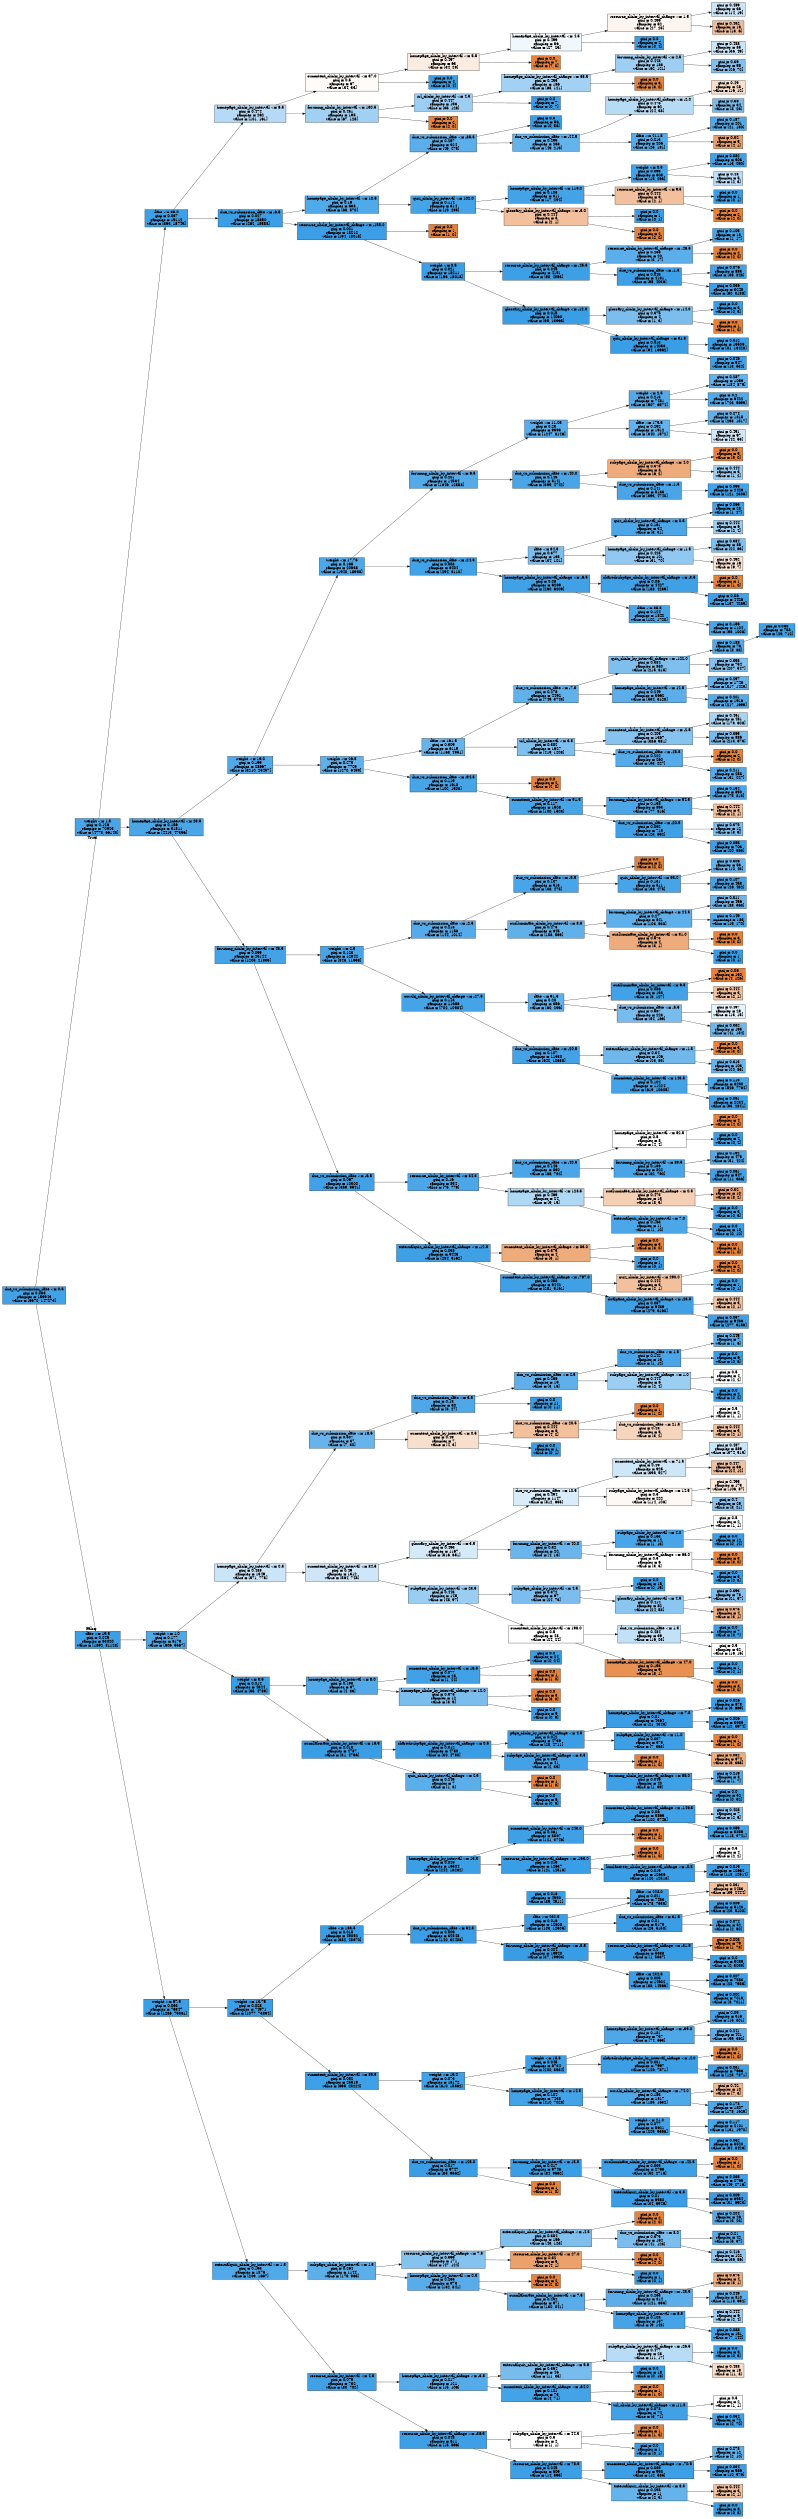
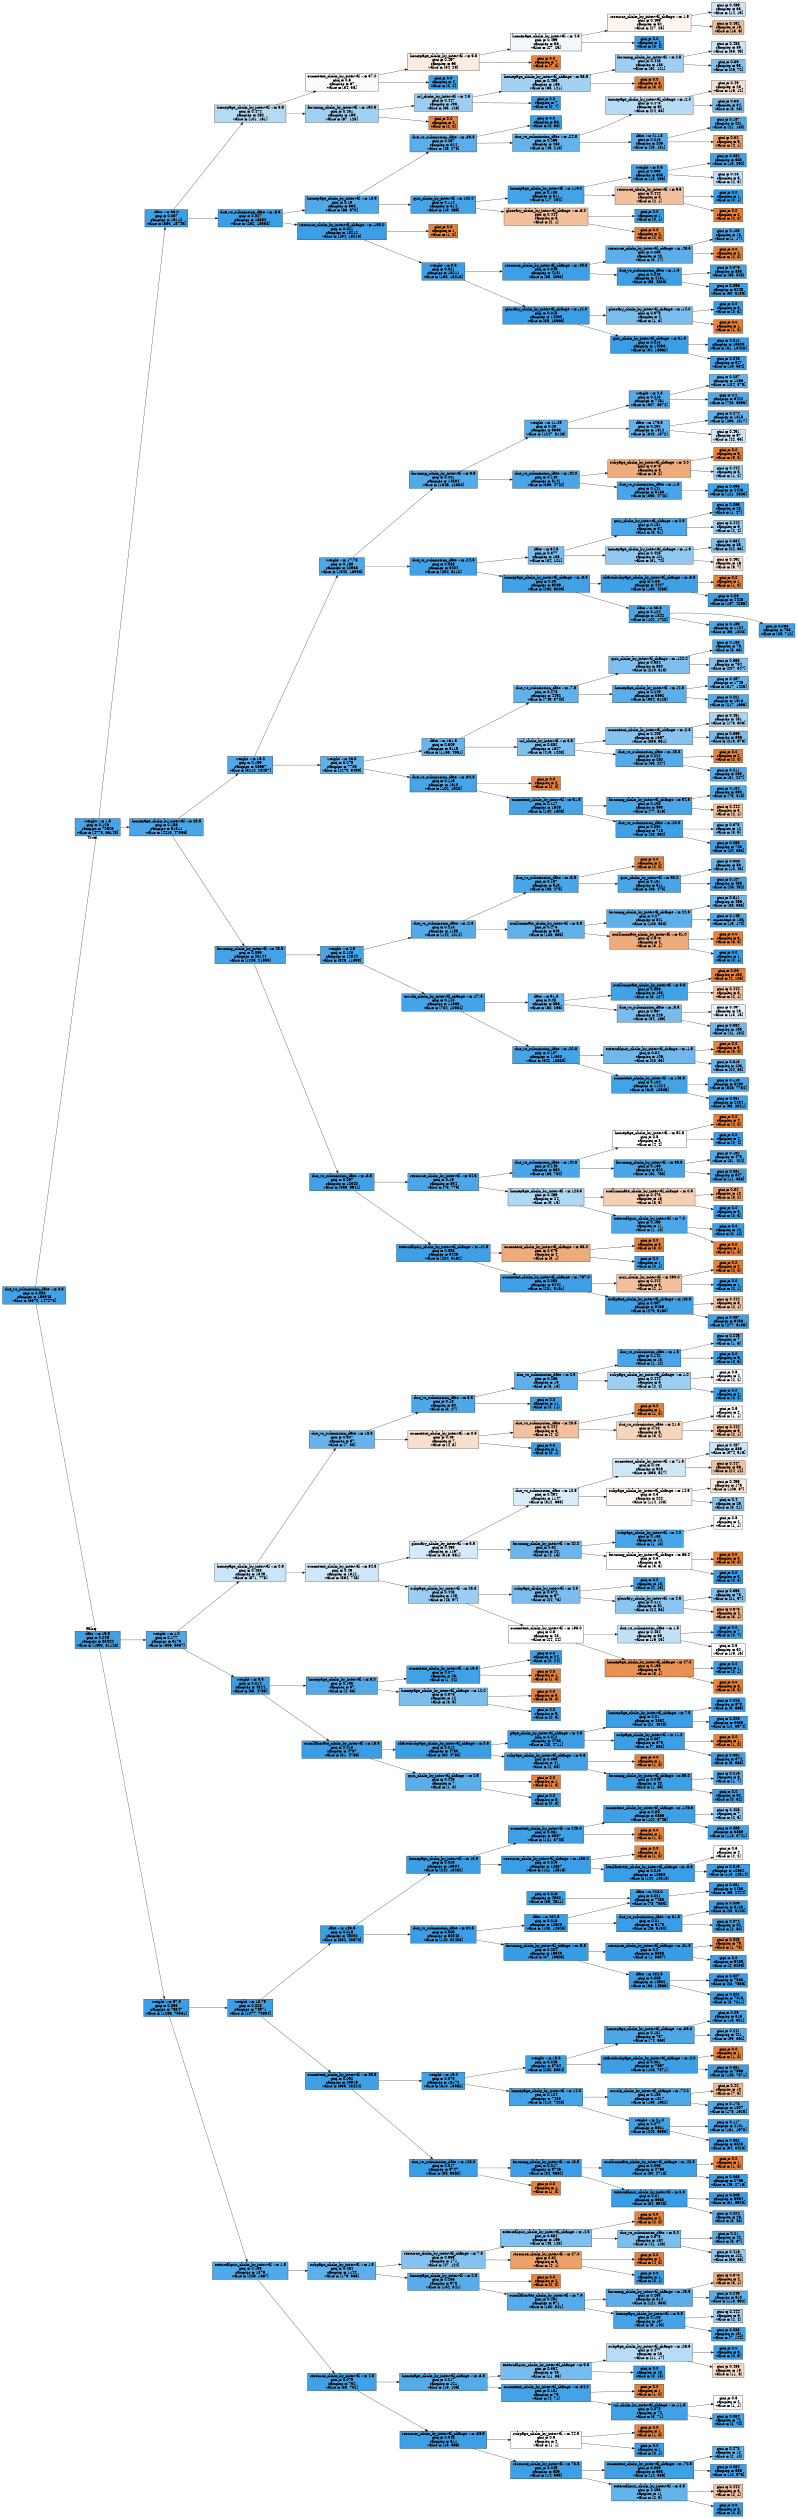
(750, 639) -> (716, 614)
(728, 1541) -> none
(728, 1759) -> (728, 1759)
(728, 1889) -> (728, 1889)
